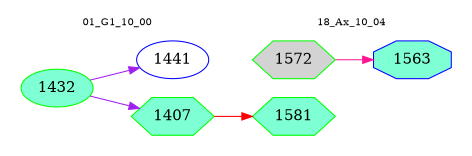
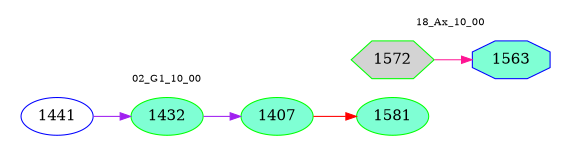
(118, 23) -> (167, 79)
(352, 23) -> (451, 23)
(110, 75) -> (107, 116)
(173, 116) -> (277, 116)
(294, 116) -> (393, 116)
